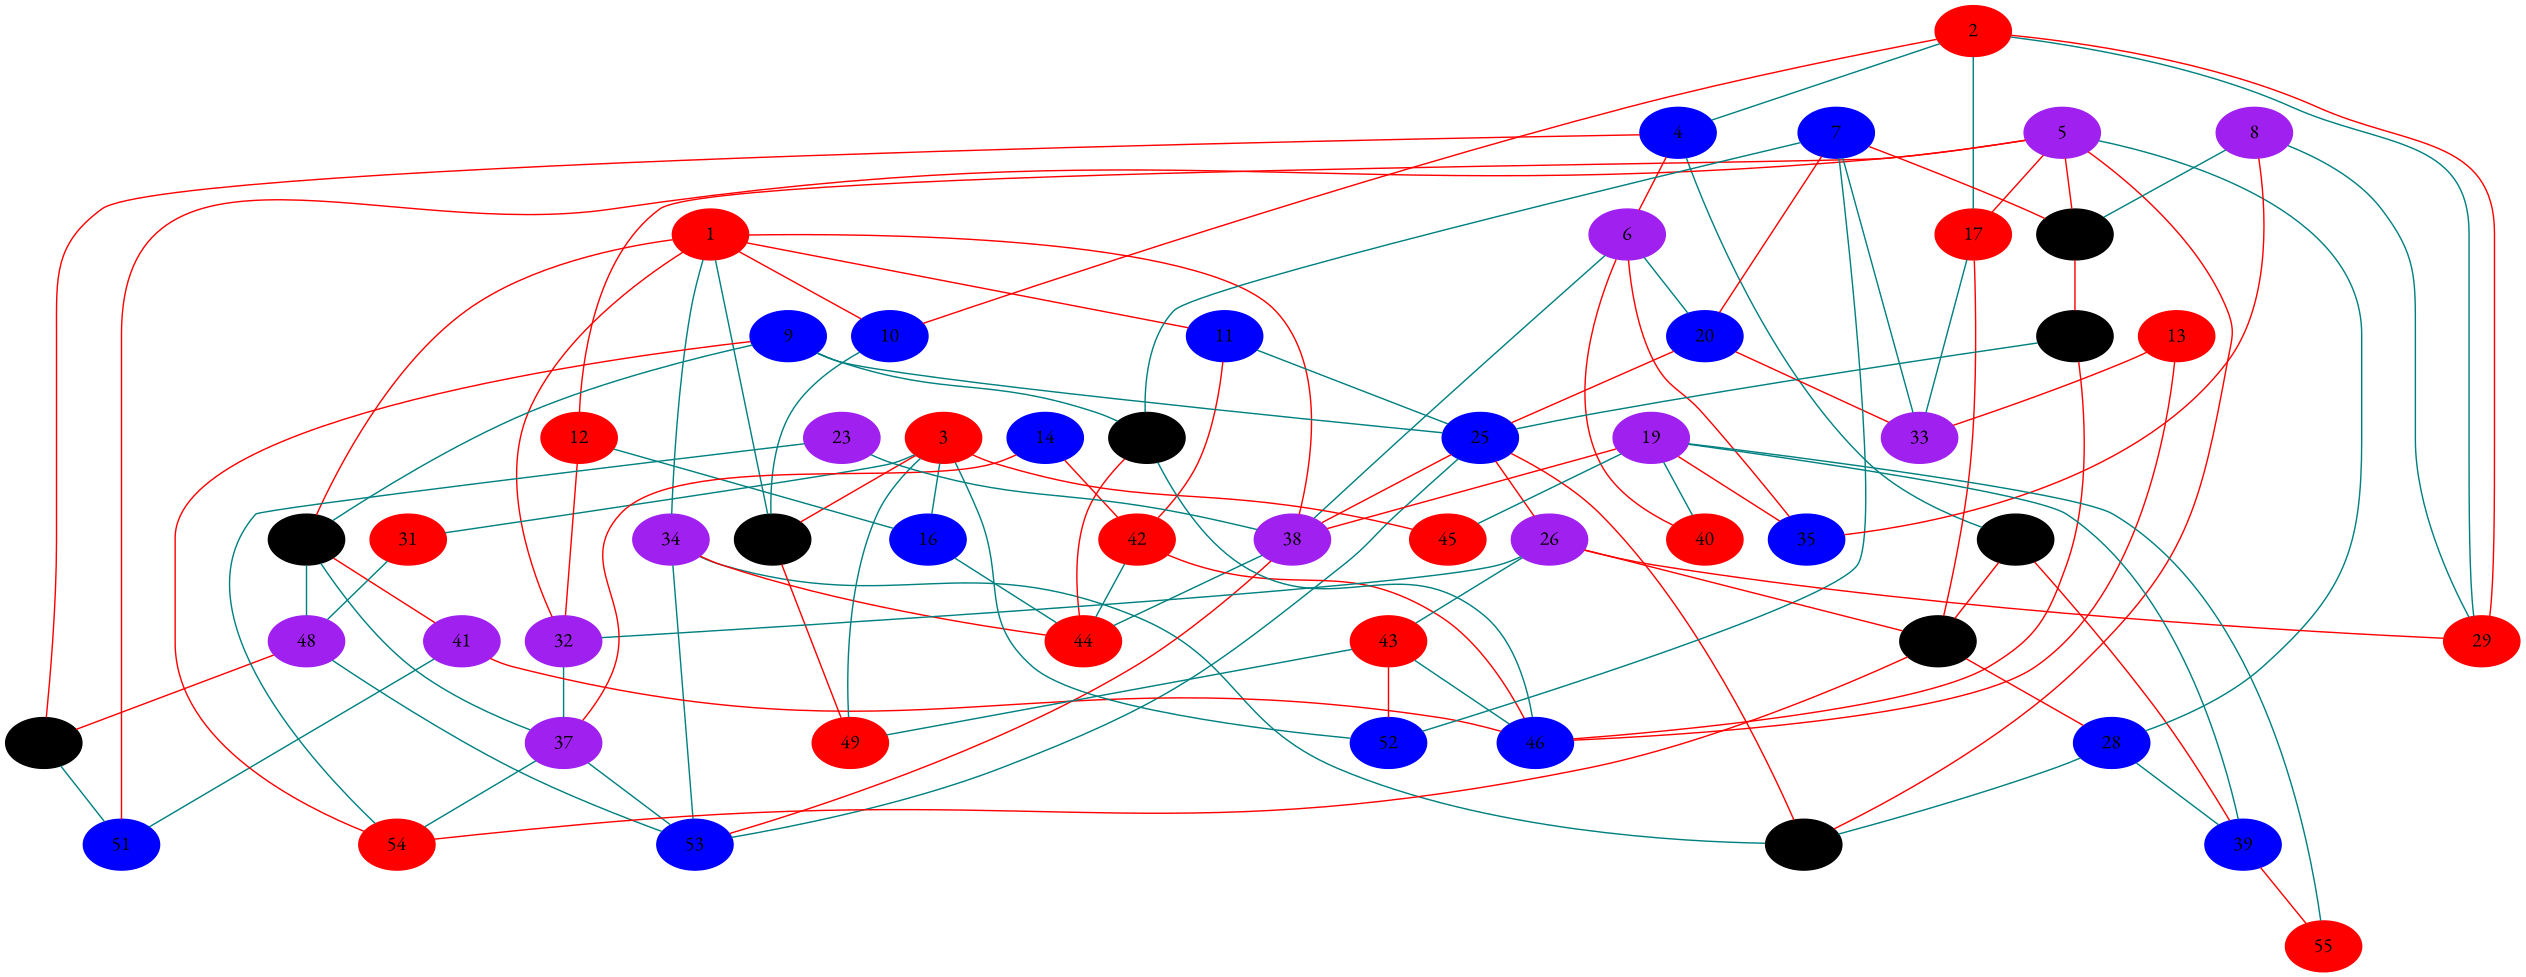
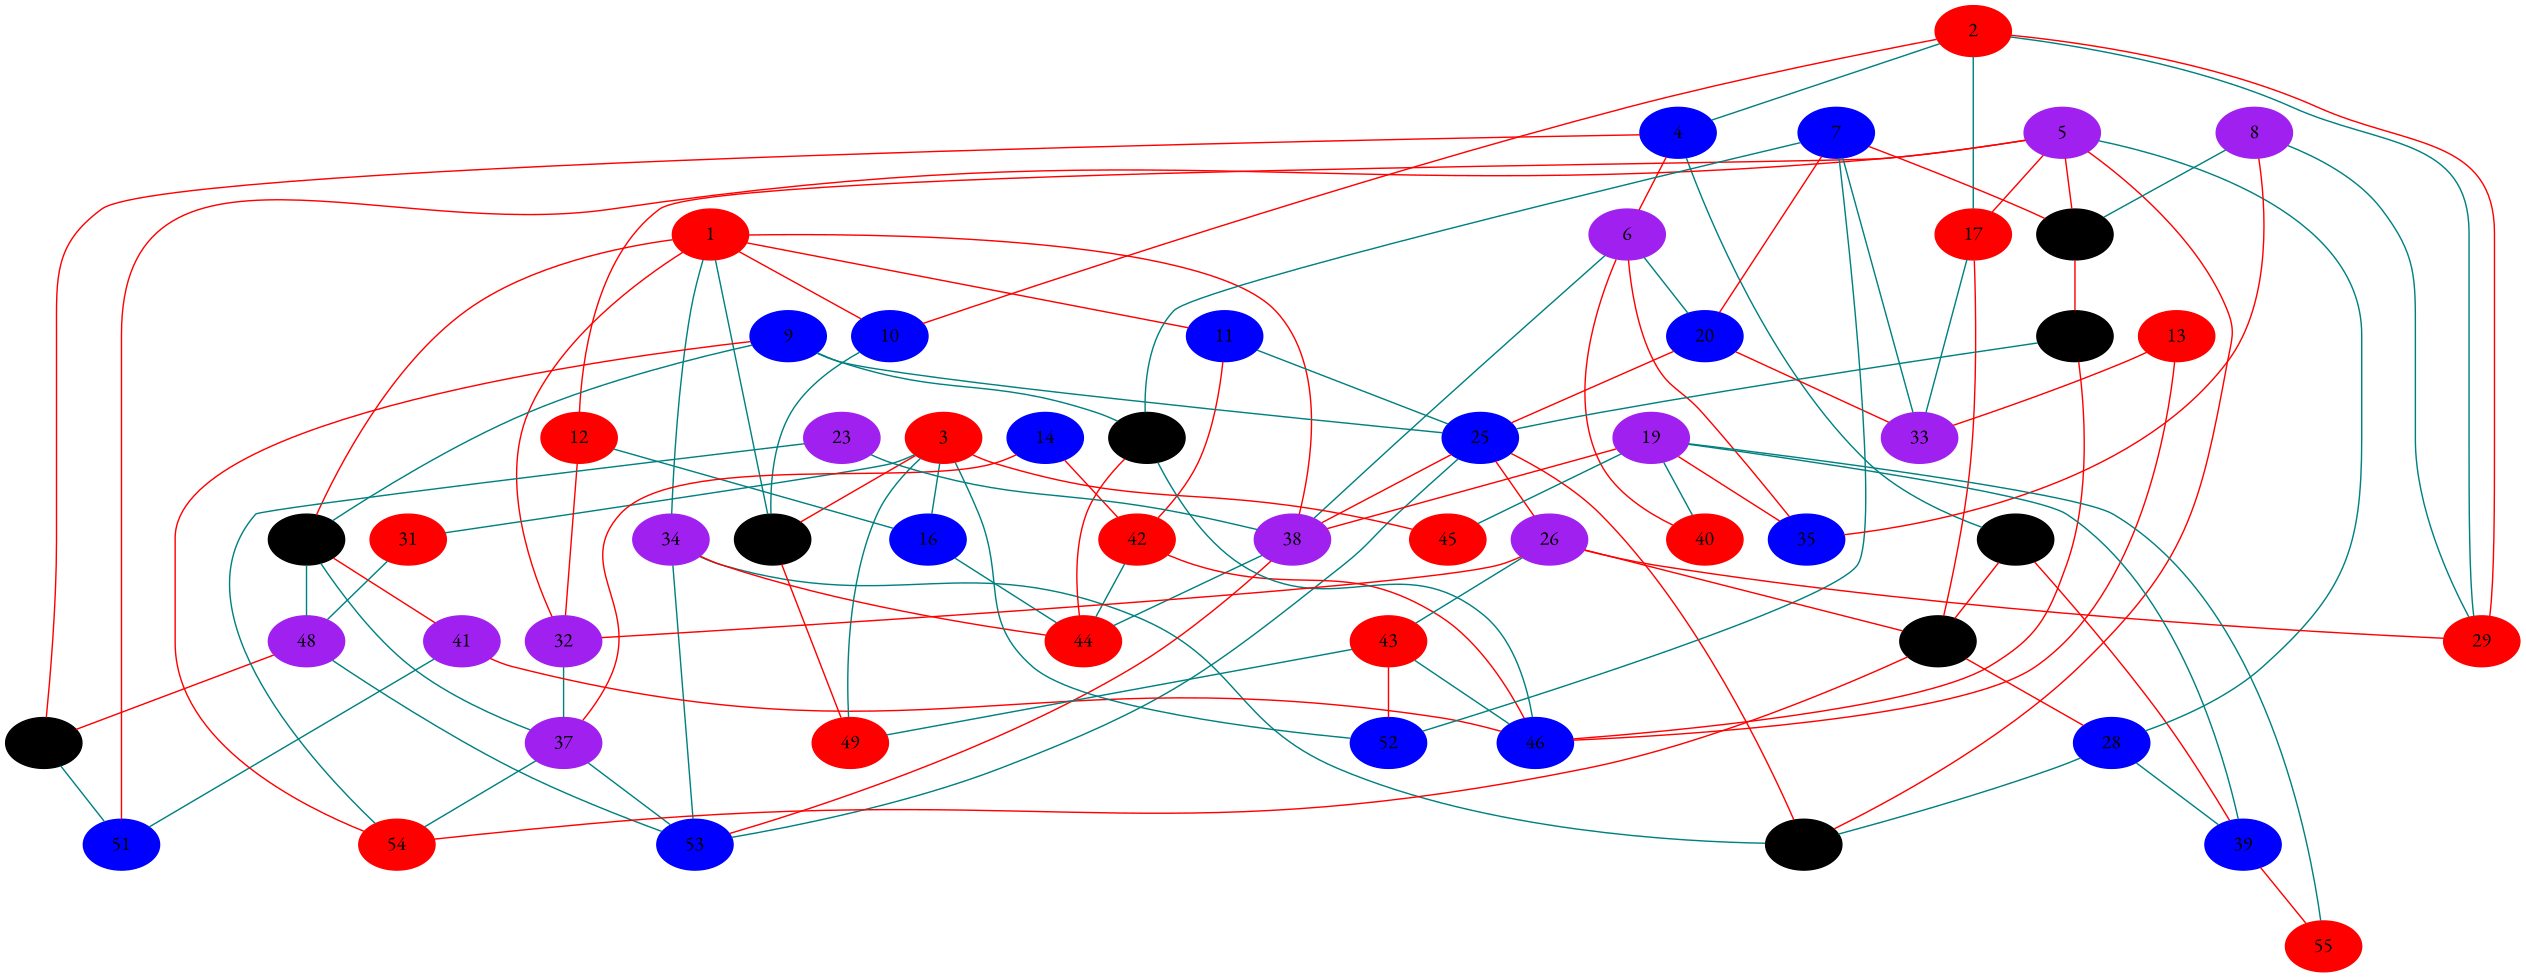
(1063, 608) -> (1063, 608)
